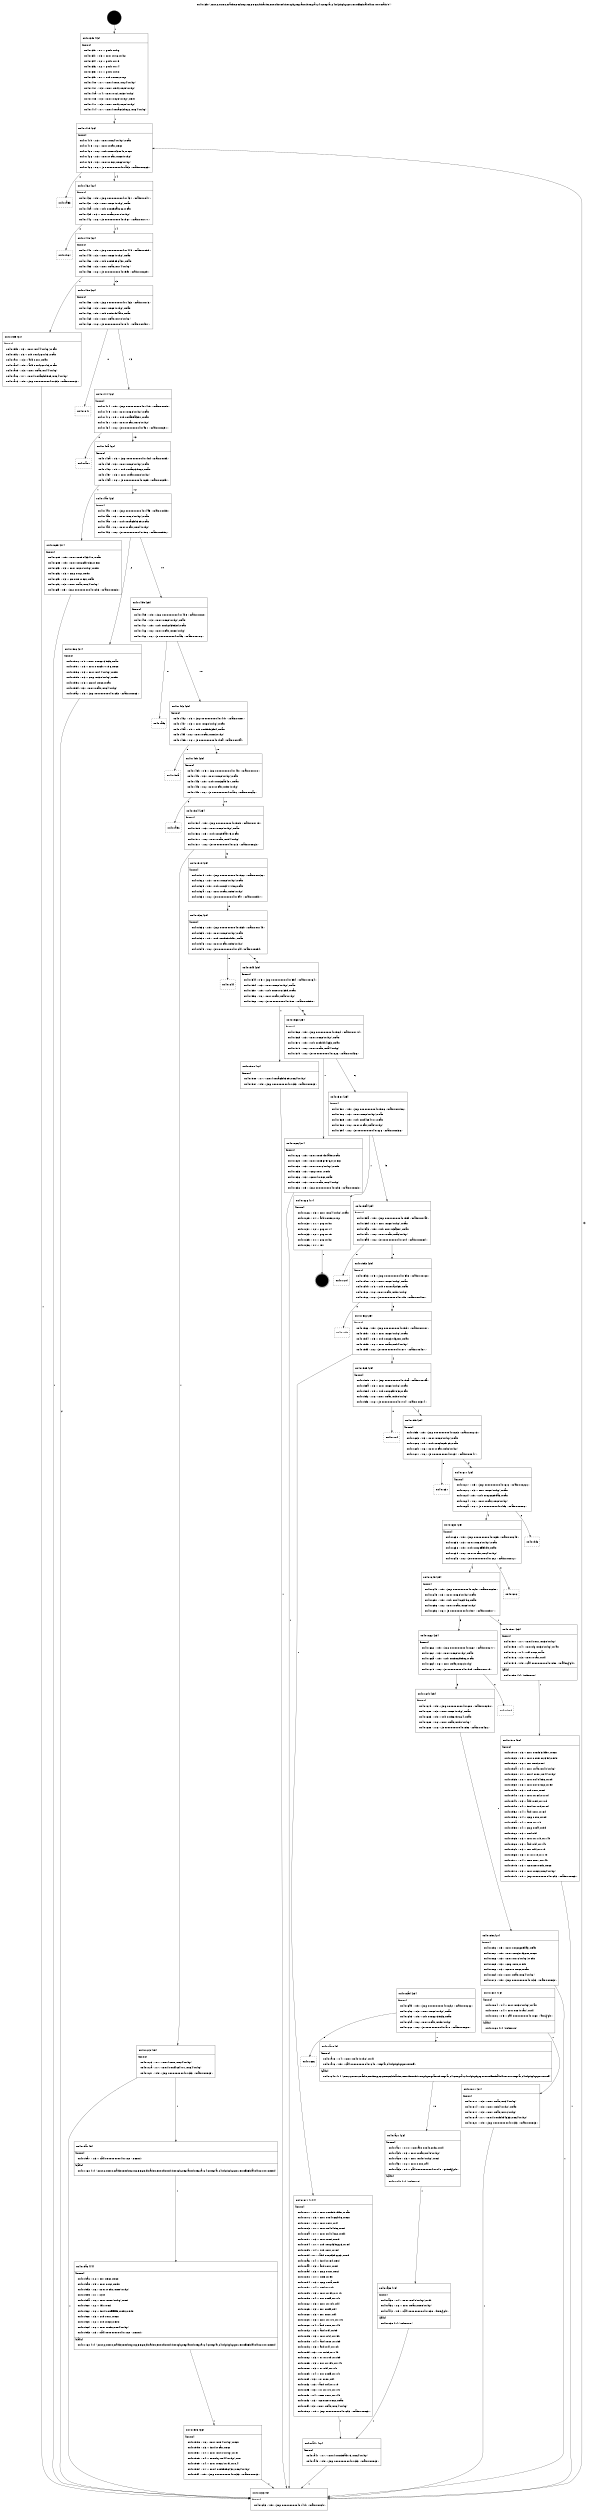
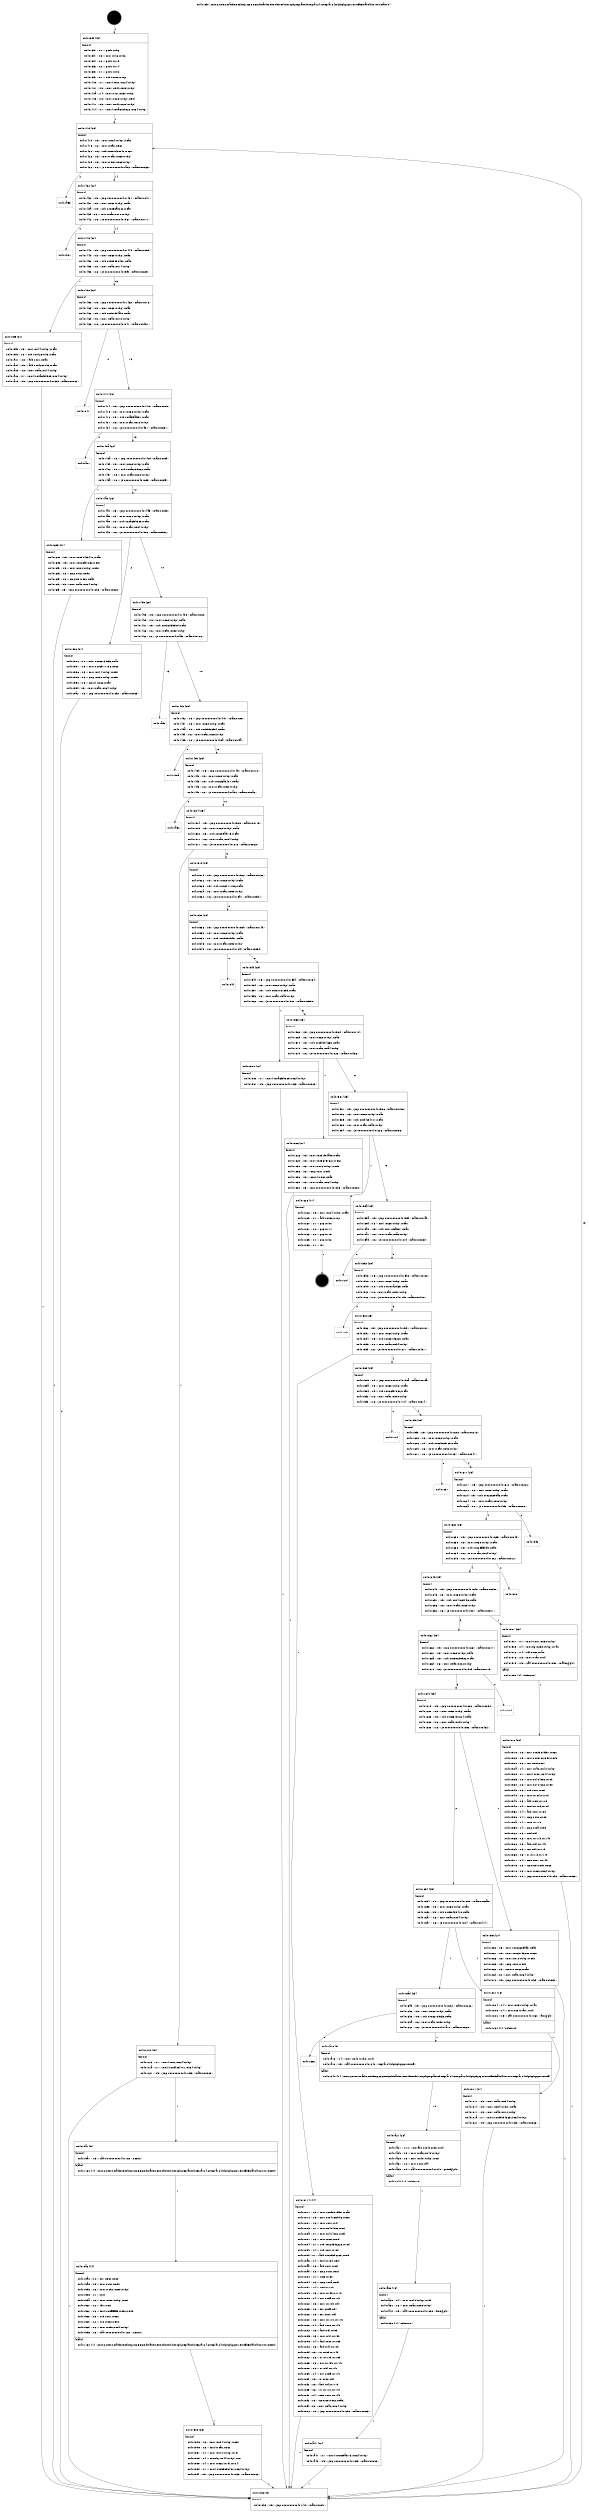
(168, 671) -> (168, 671)
none -> (453, 1906)
(340, 2427) -> (295, 2451)
